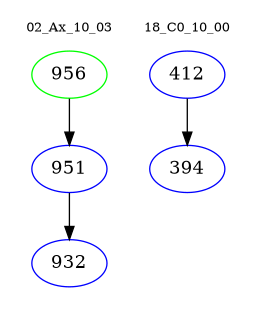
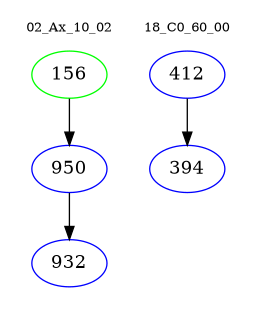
(69, 28) -> (69, 28)
(187, 28) -> (187, 28)
(69, 75) -> (69, 75)
(69, 169) -> (69, 169)
